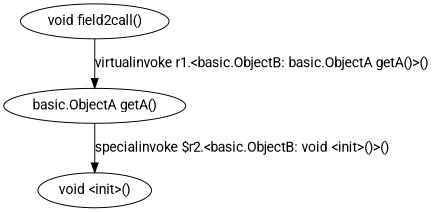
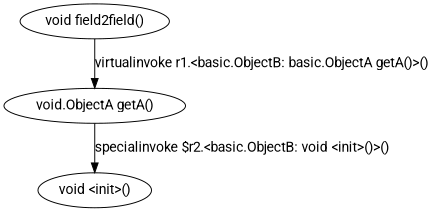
(95, 21) -> (95, 21)
(95, 106) -> (95, 106)
